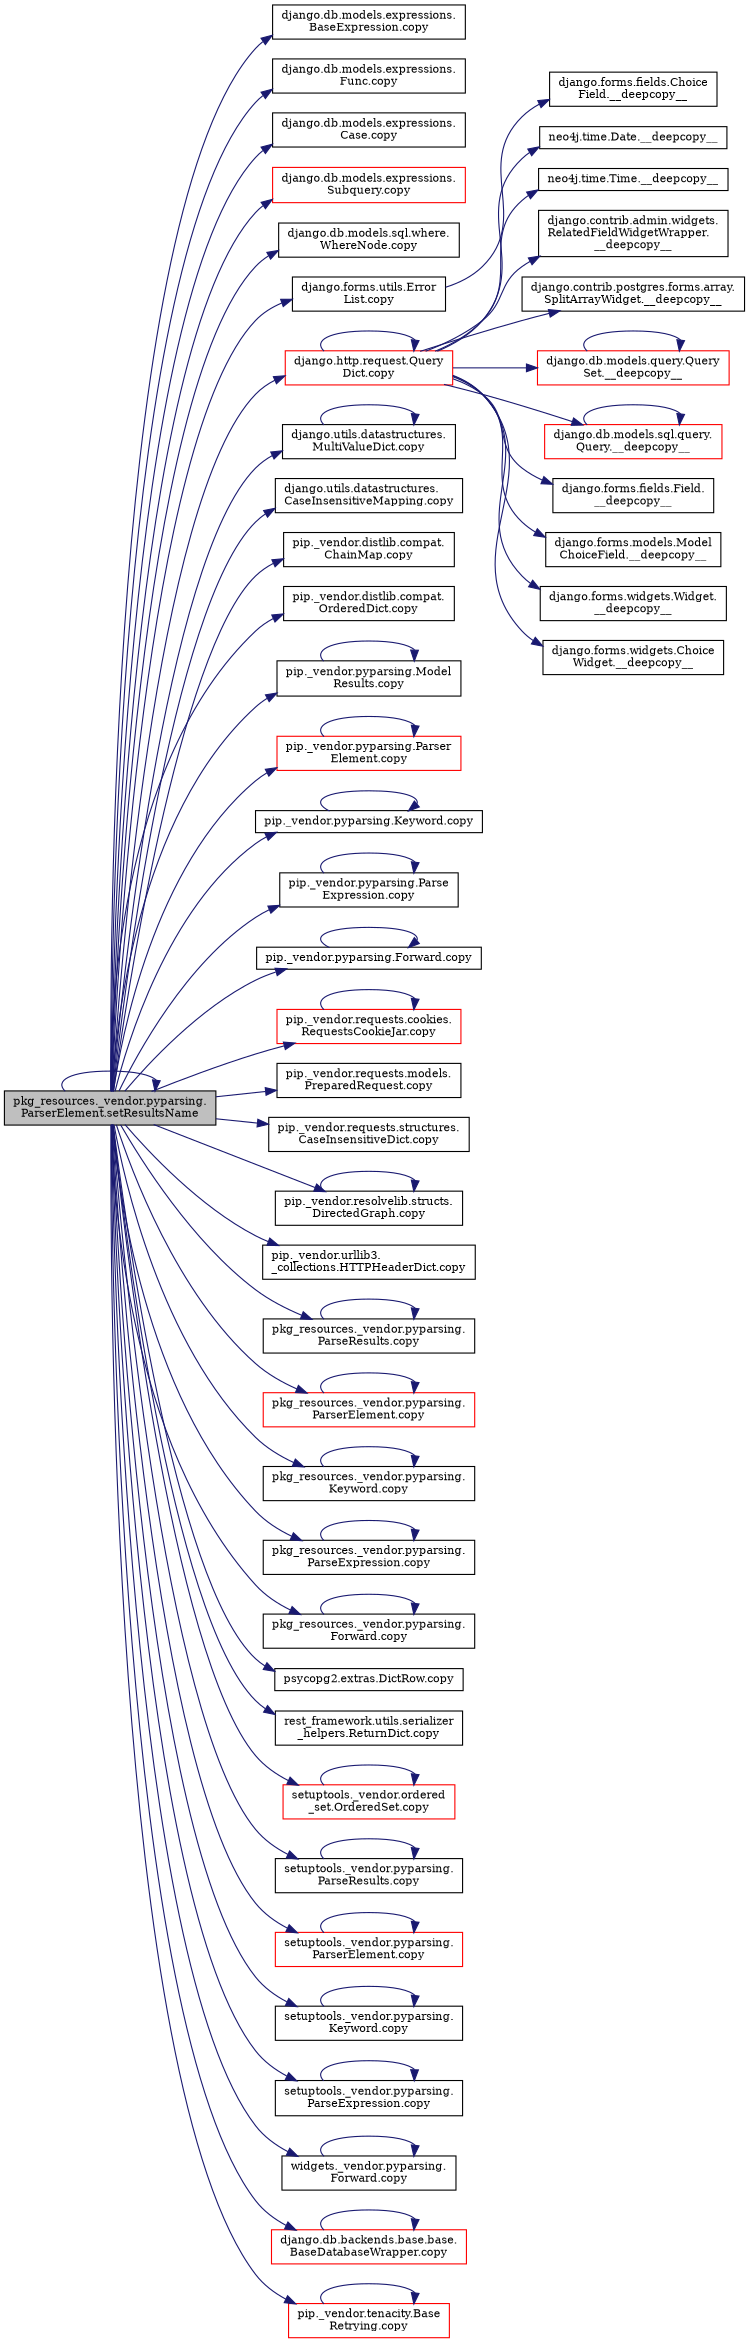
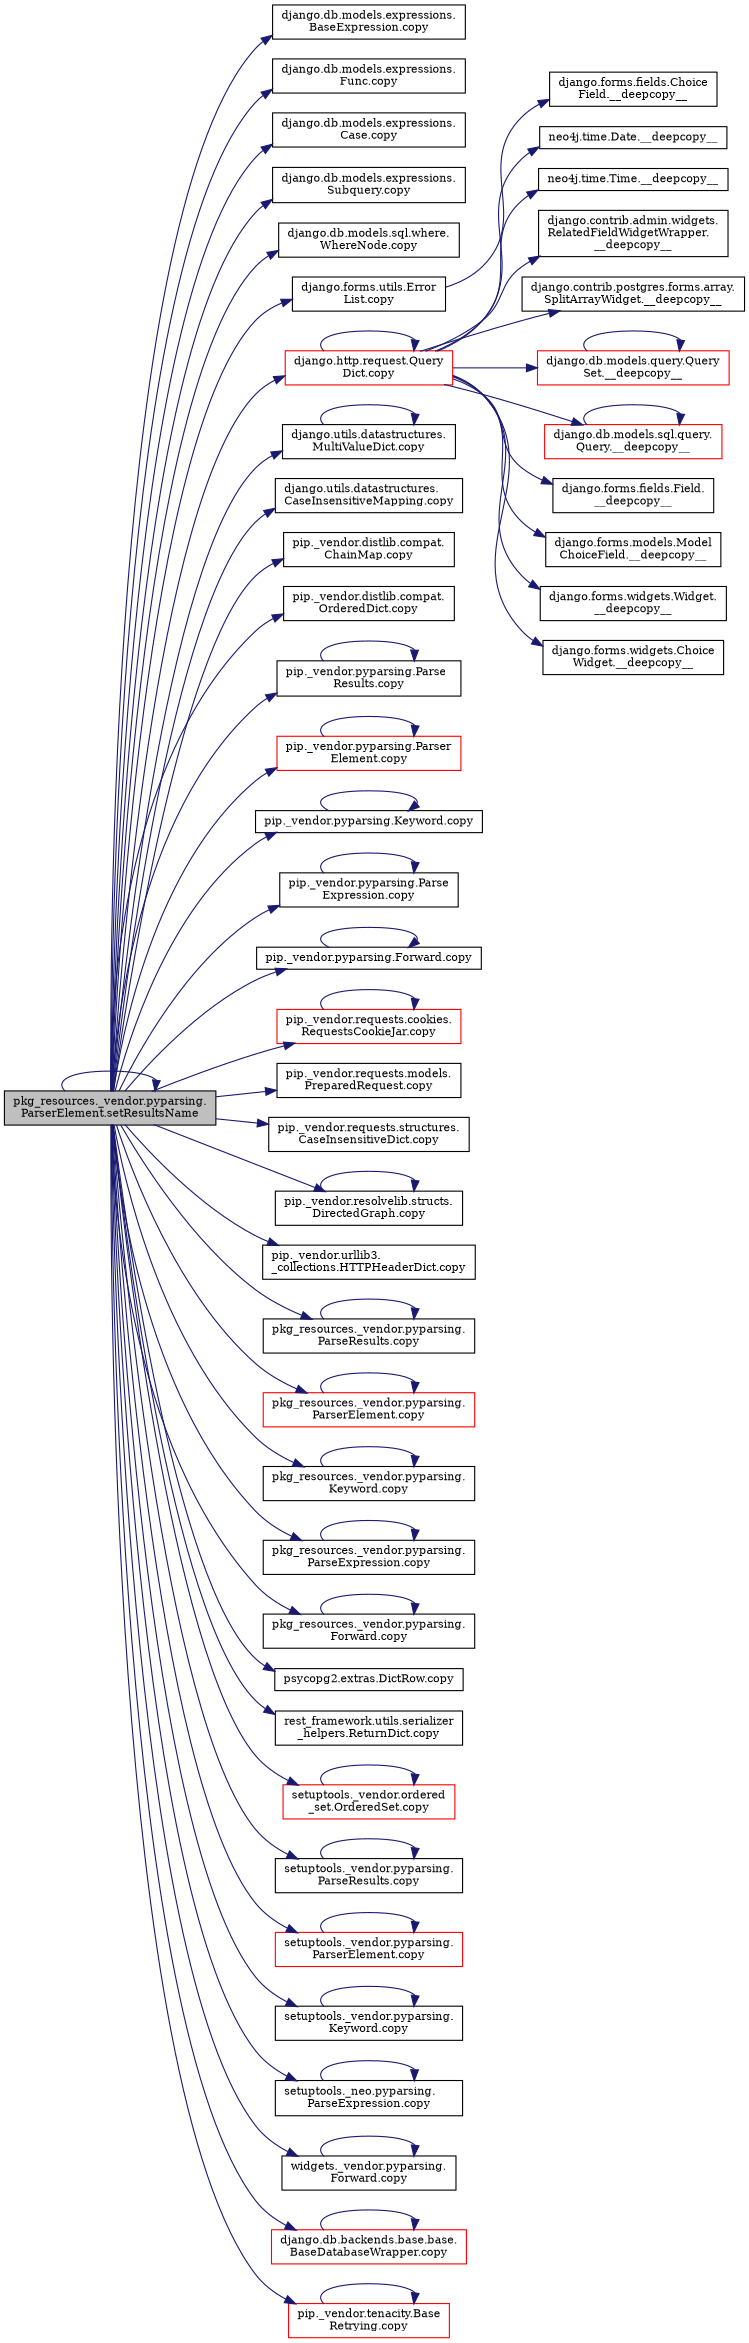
(369, 185) -> (369, 185)
(369, 678) -> (369, 678)
(369, 2098) -> (369, 2098)
